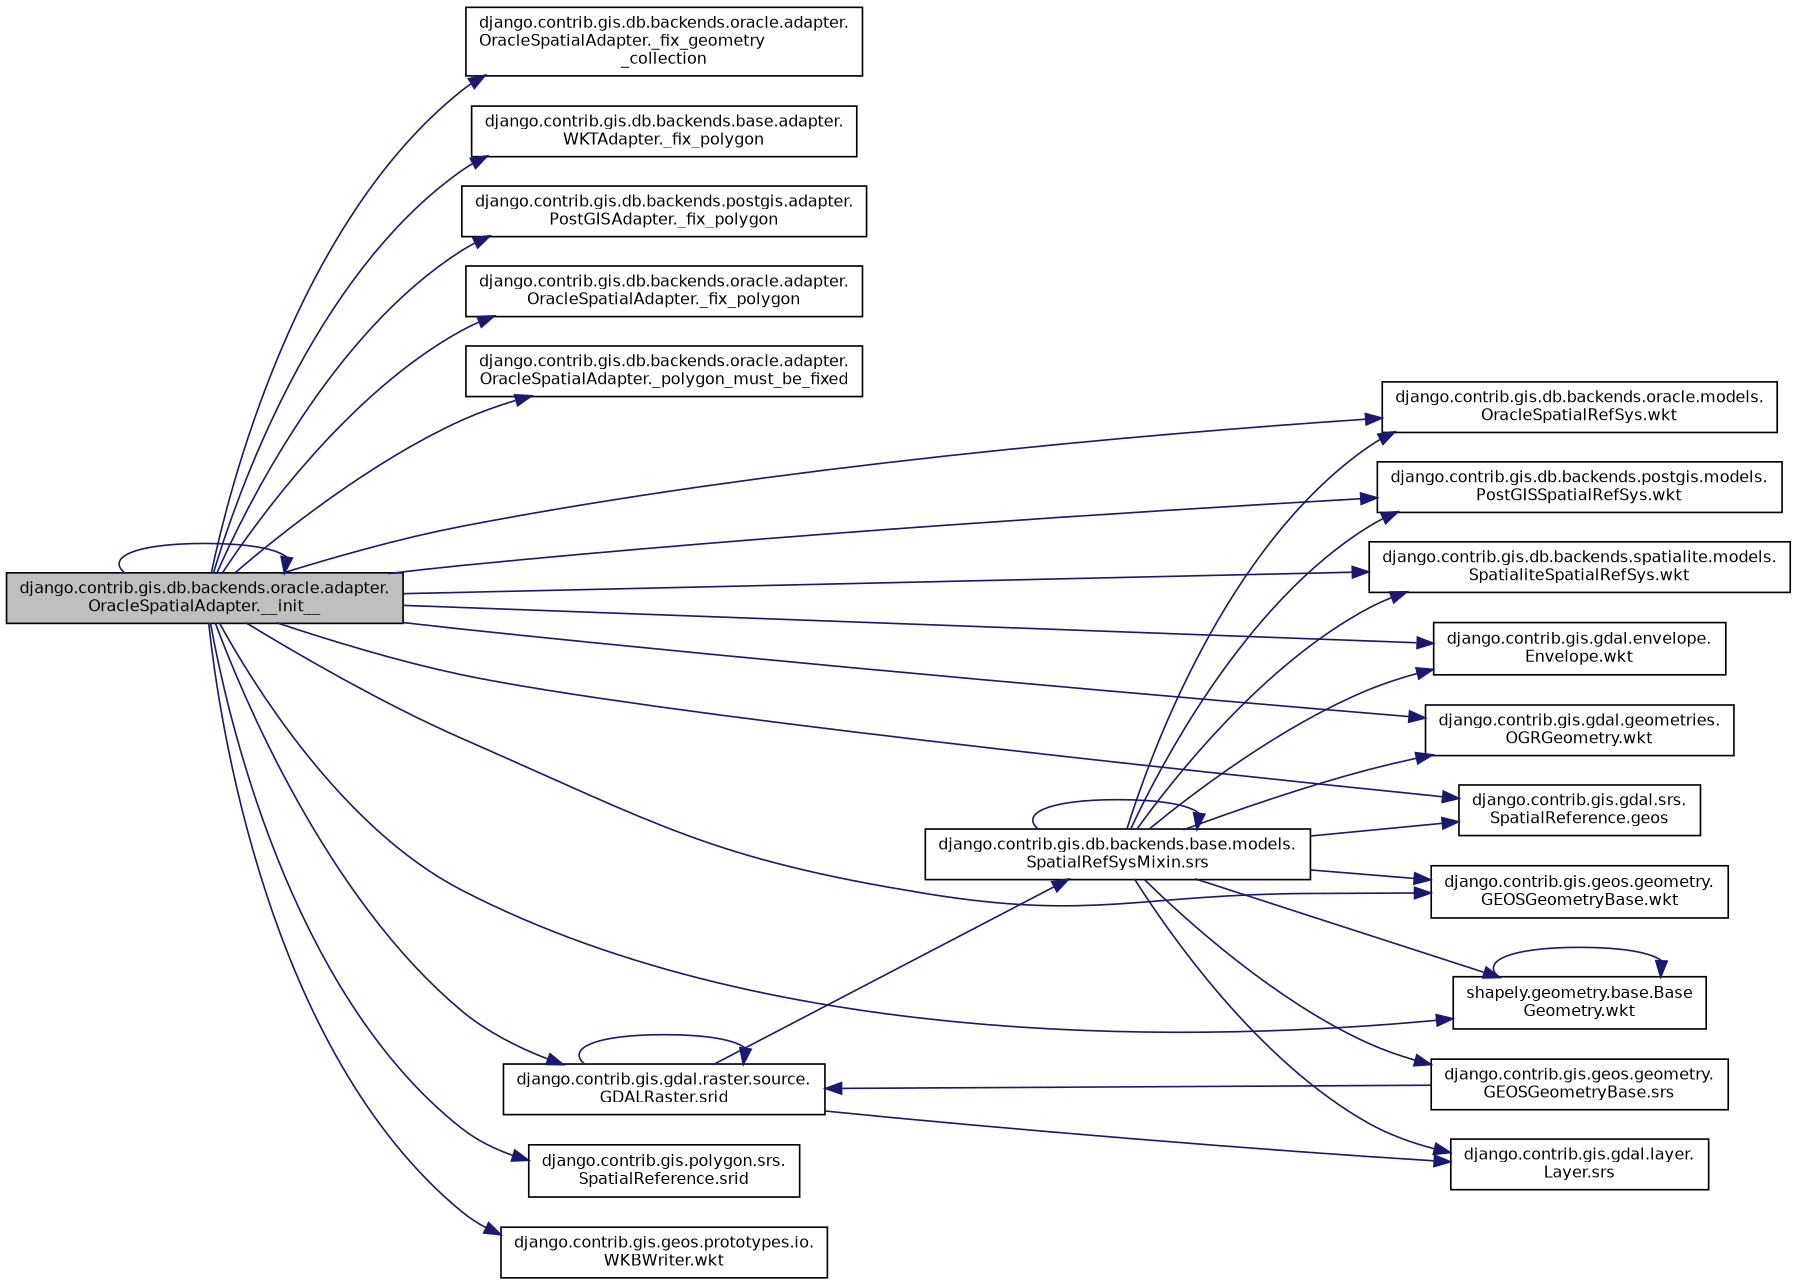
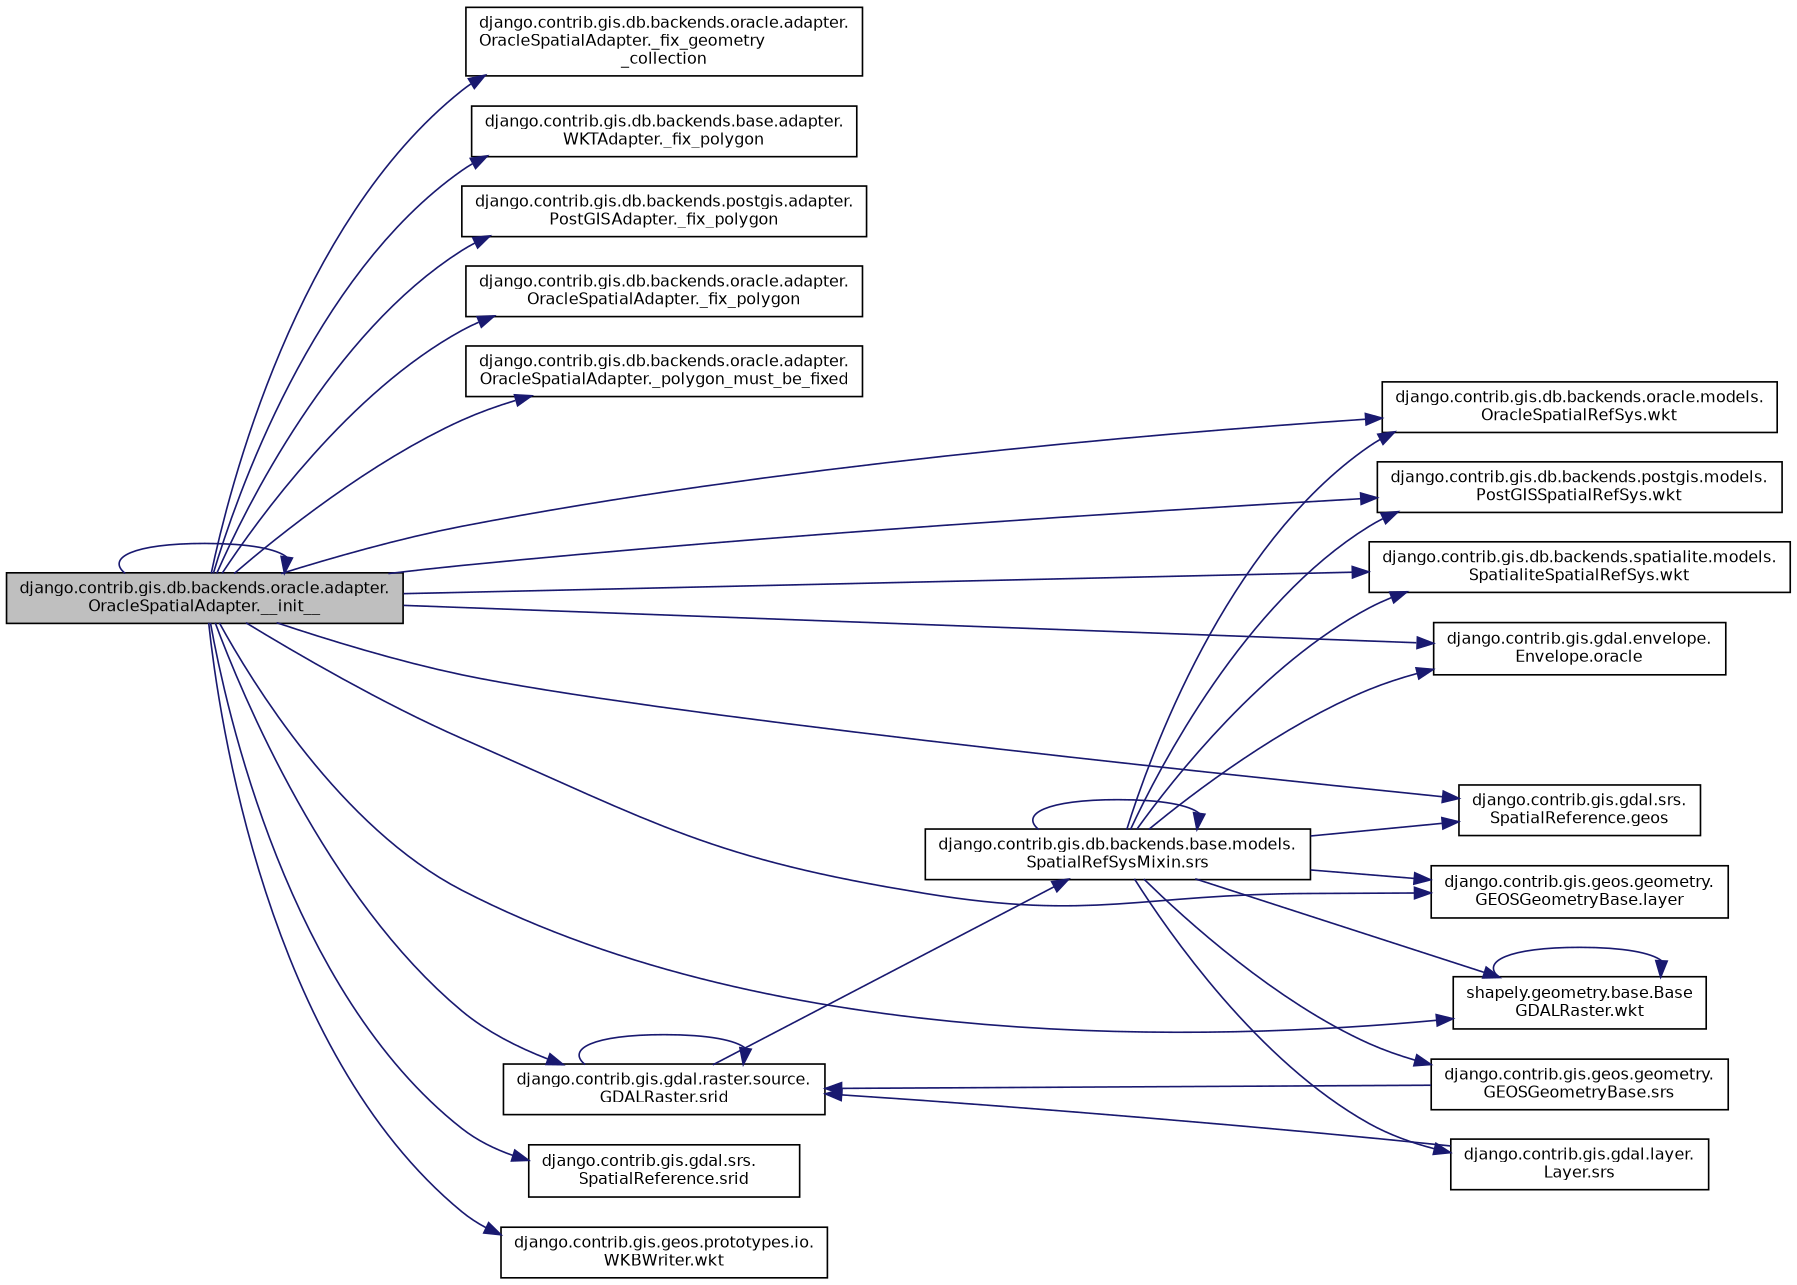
(1580, 649) -> (1580, 649)
(1580, 730) -> none
(1580, 892) -> (1580, 892)
(1580, 1003) -> (1580, 1003)
(1129, 1138) -> (1146, 1118)
(664, 1171) -> (664, 1171)
